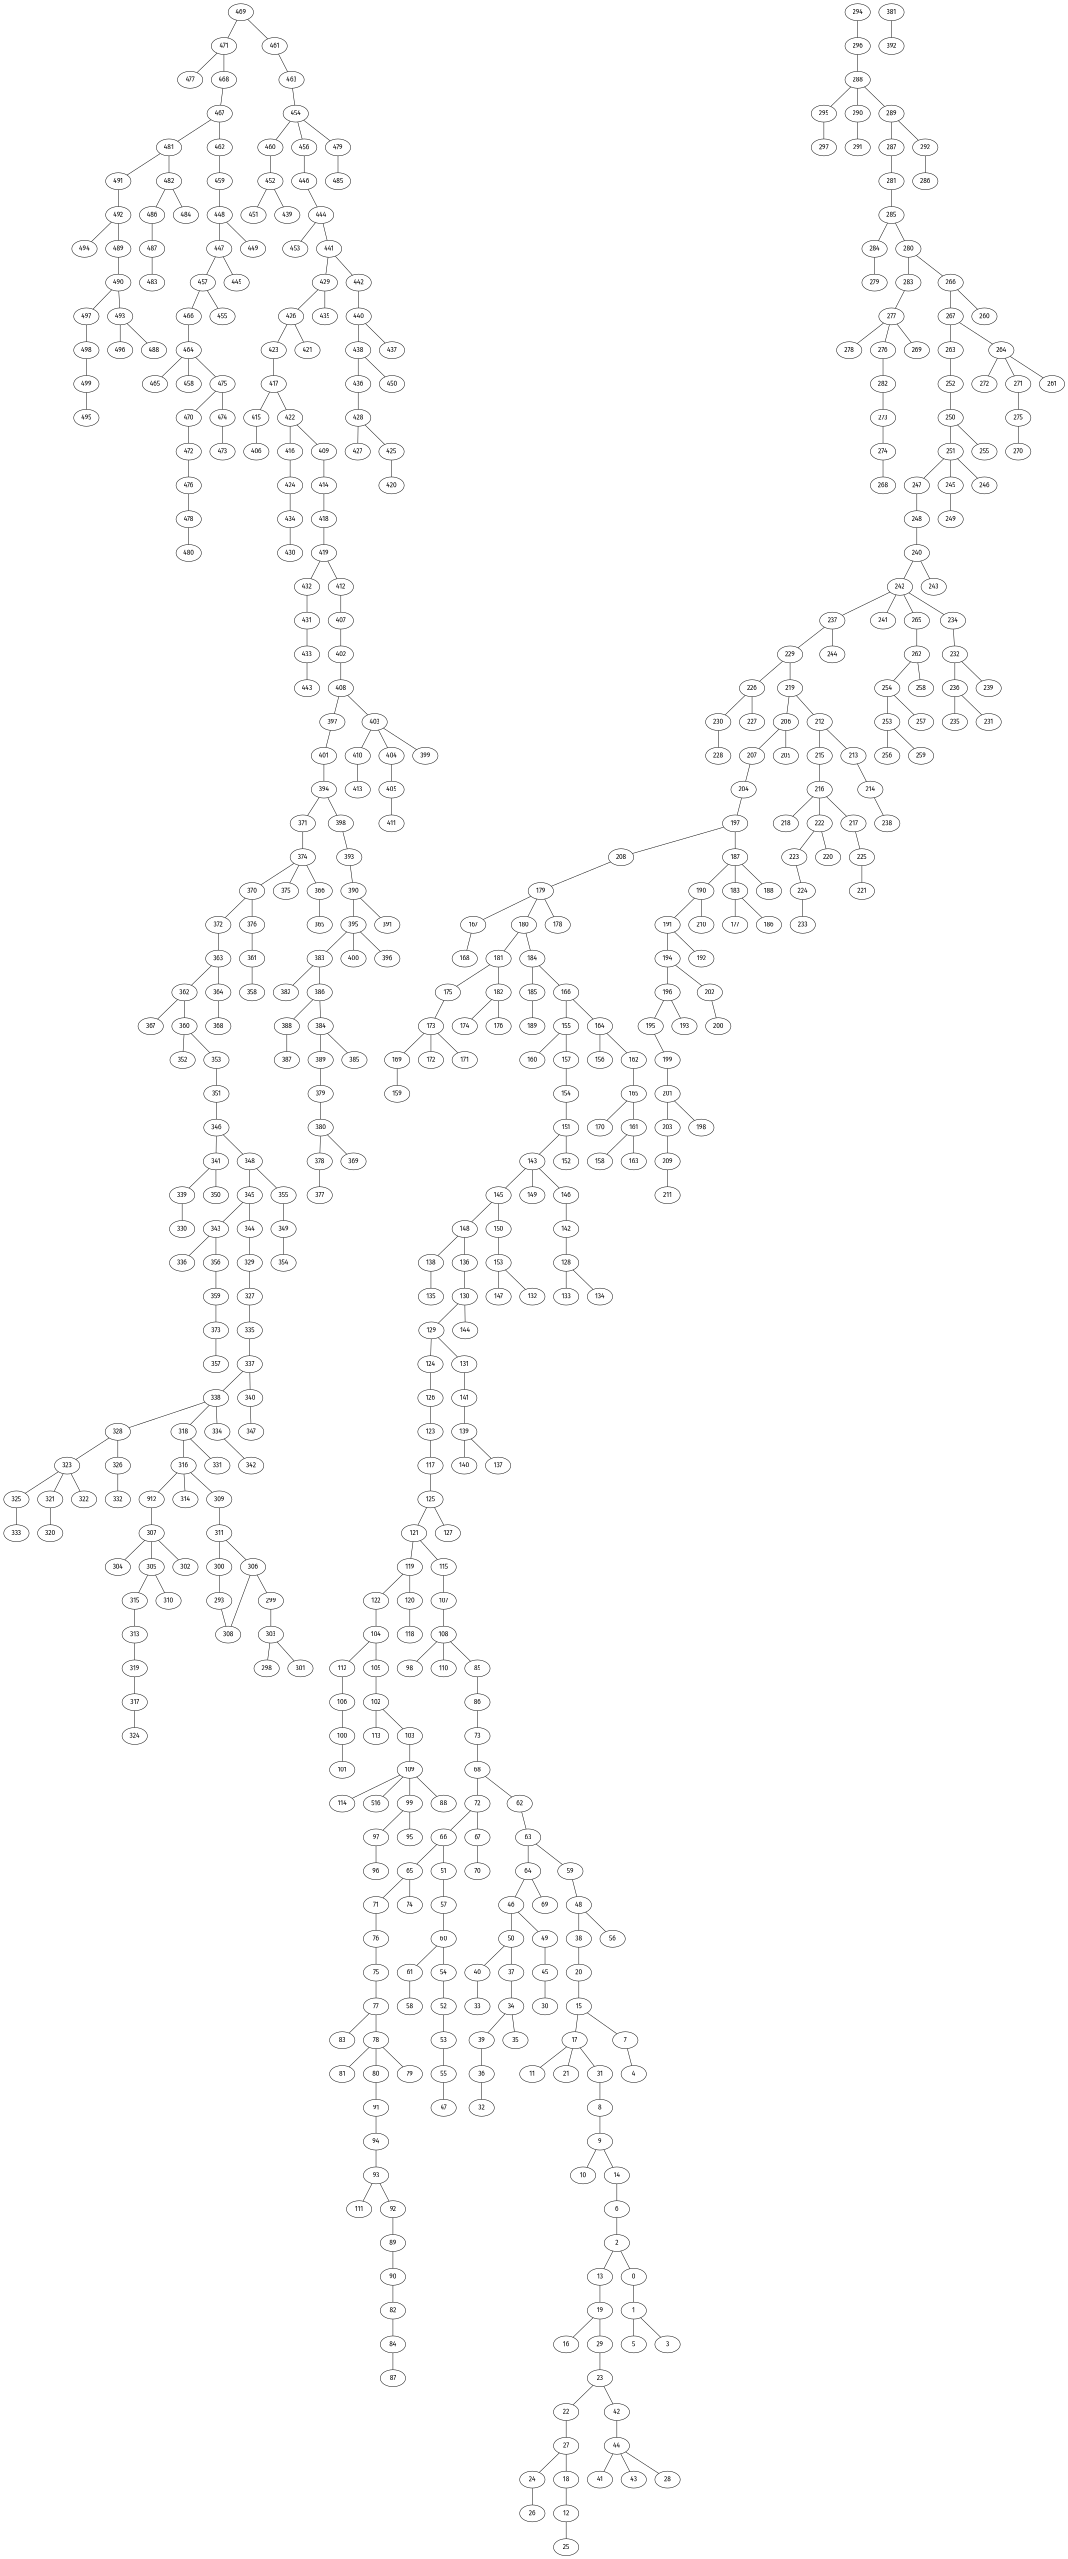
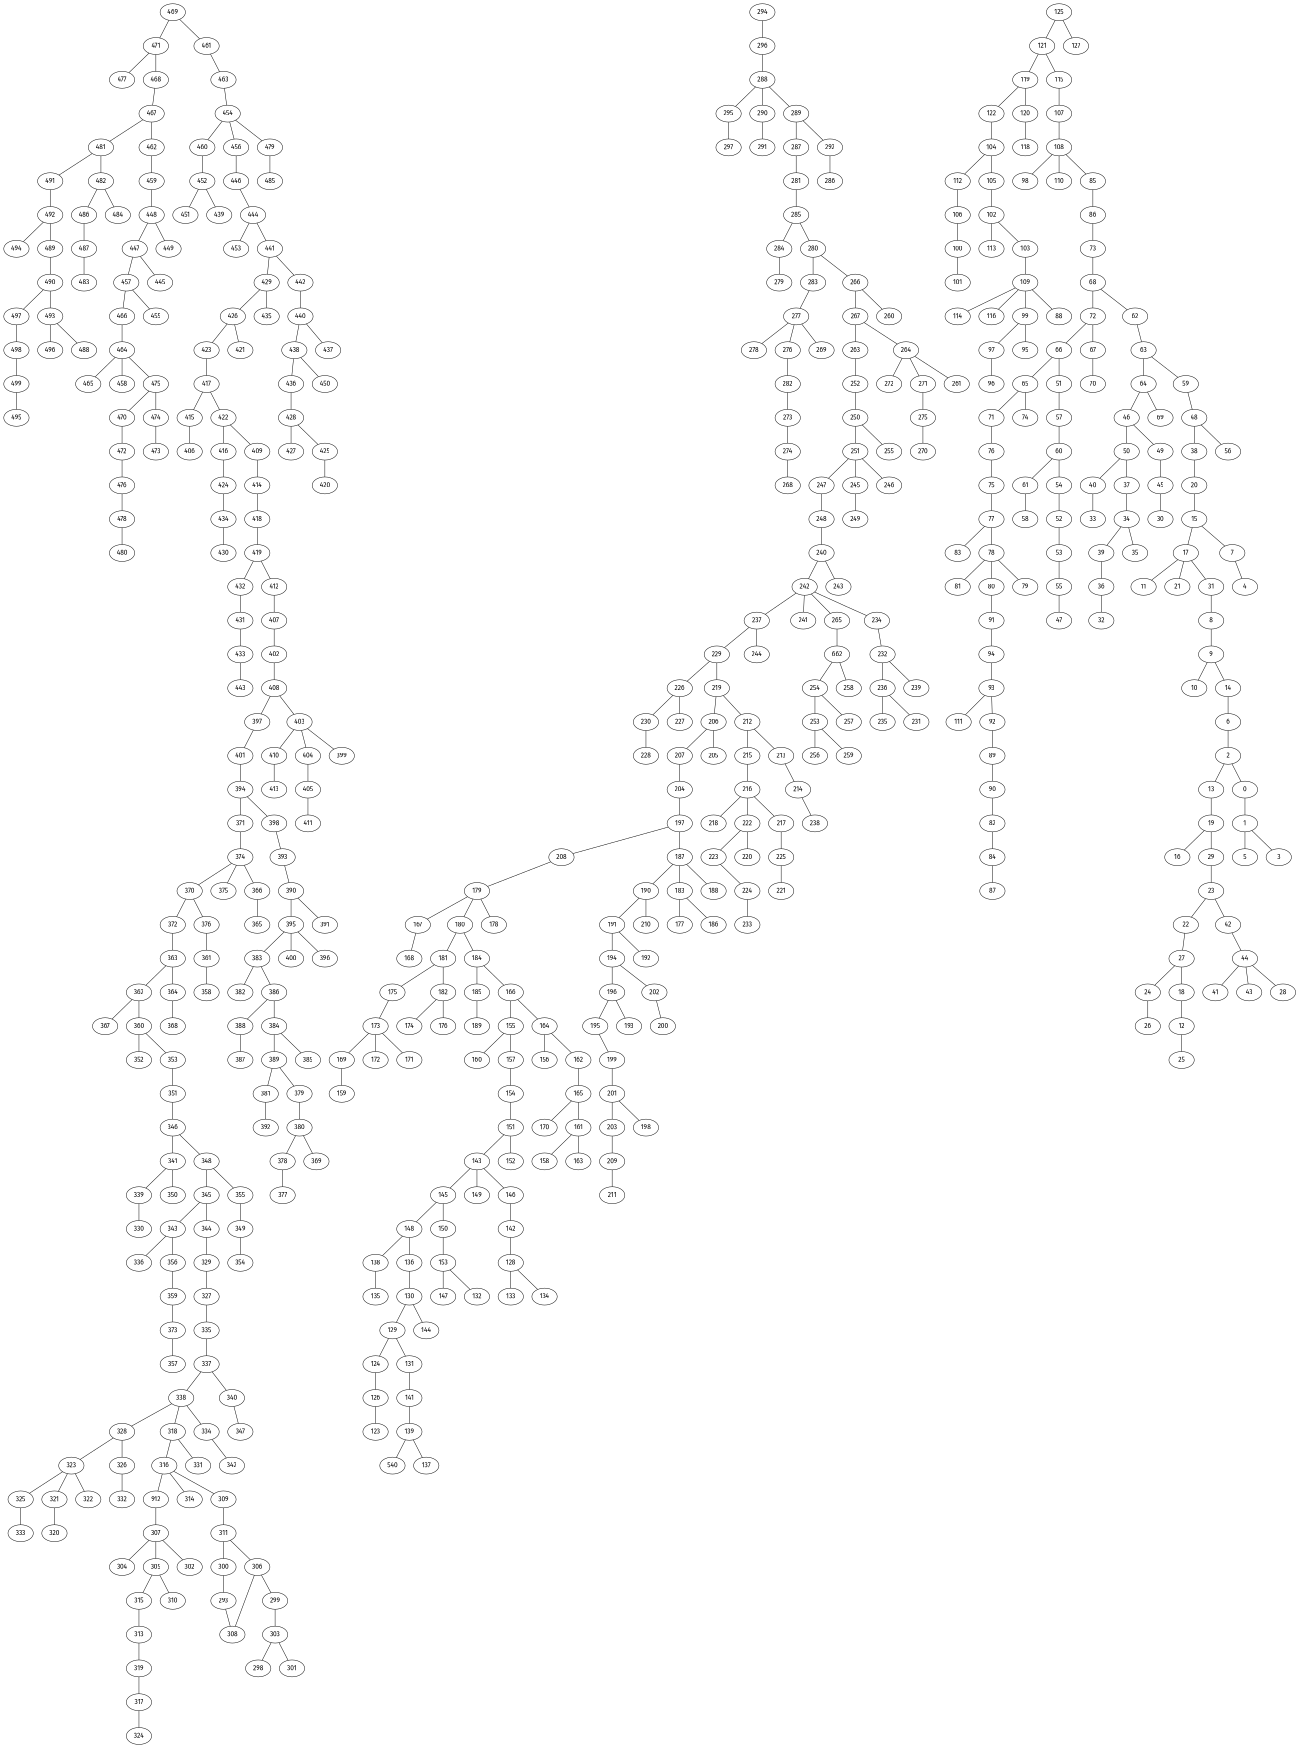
(917, 654) -> (837, 654)
none -> (270, 1077)
(430, 1466) -> none
(464, 1466) -> (392, 1466)
(376, 1804) -> (991, 316)
